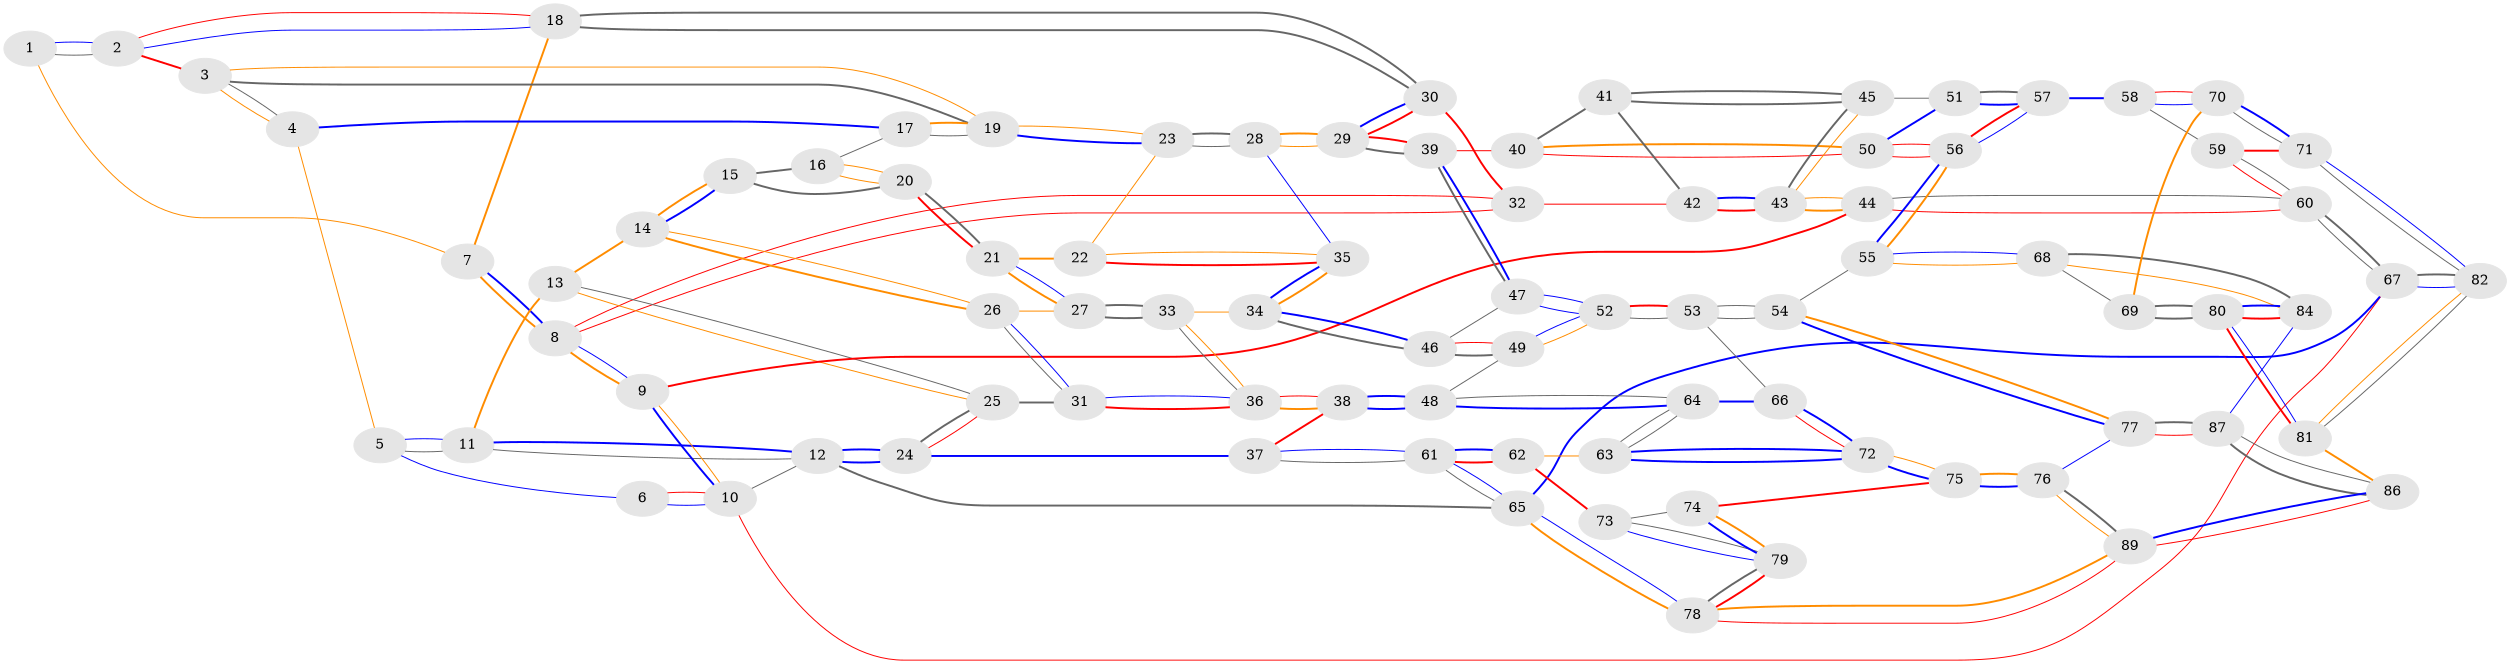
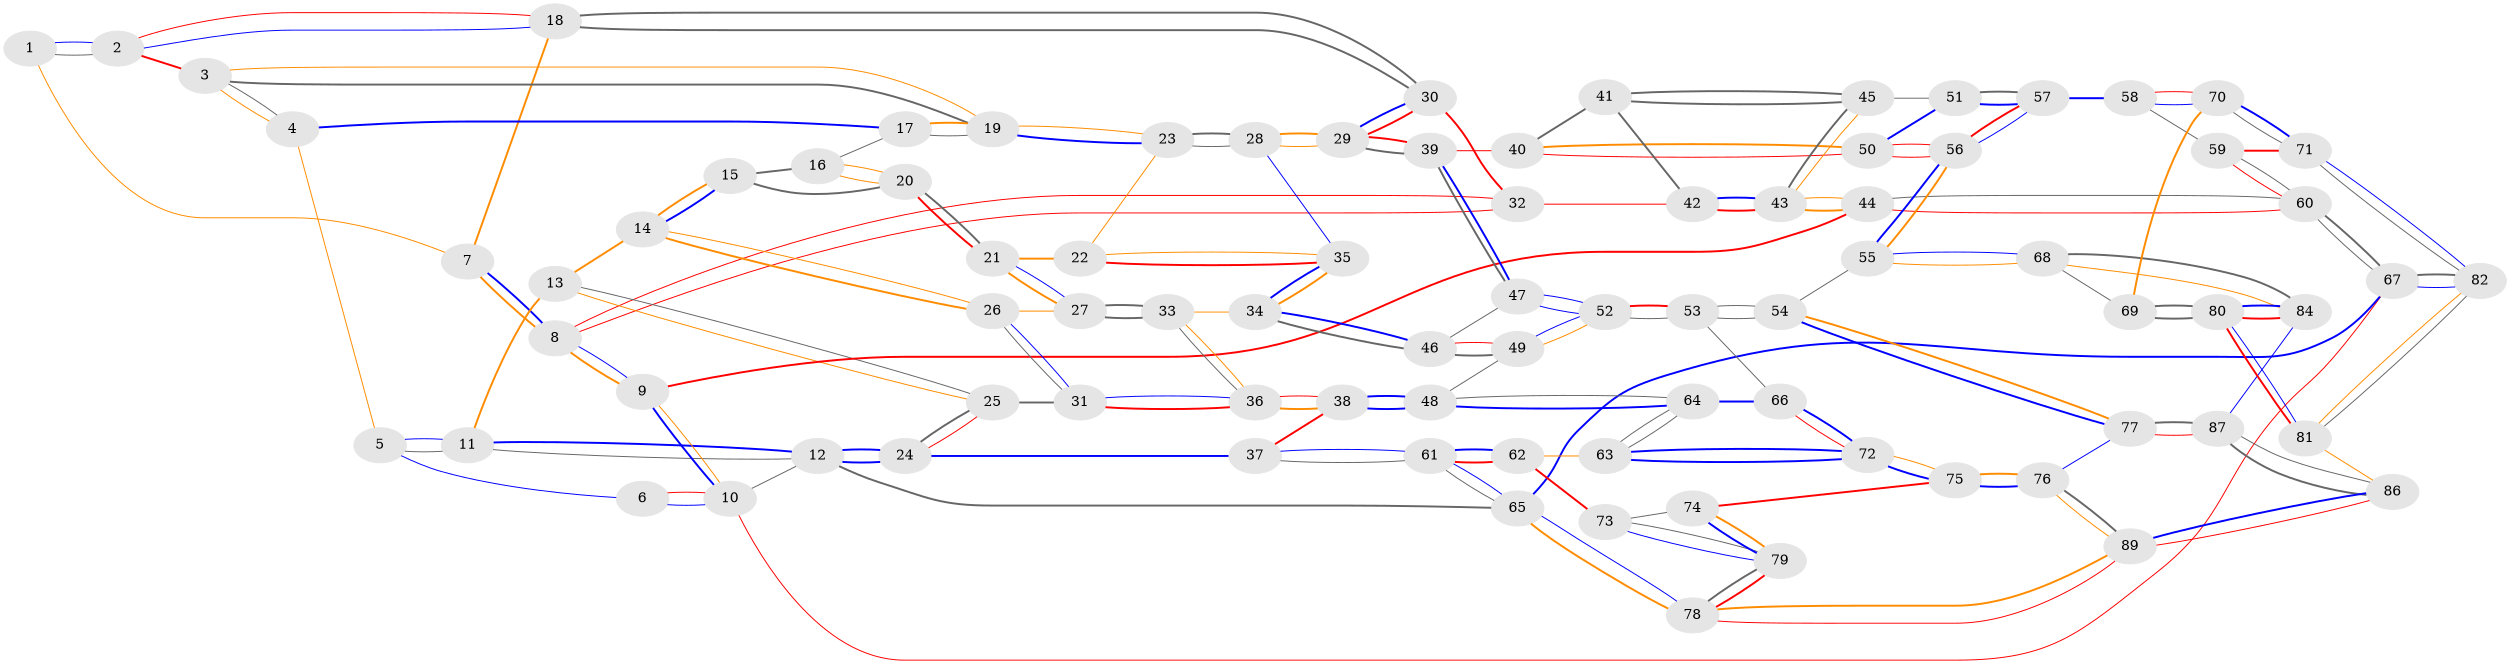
(2349, 465) -> (2349, 465)
